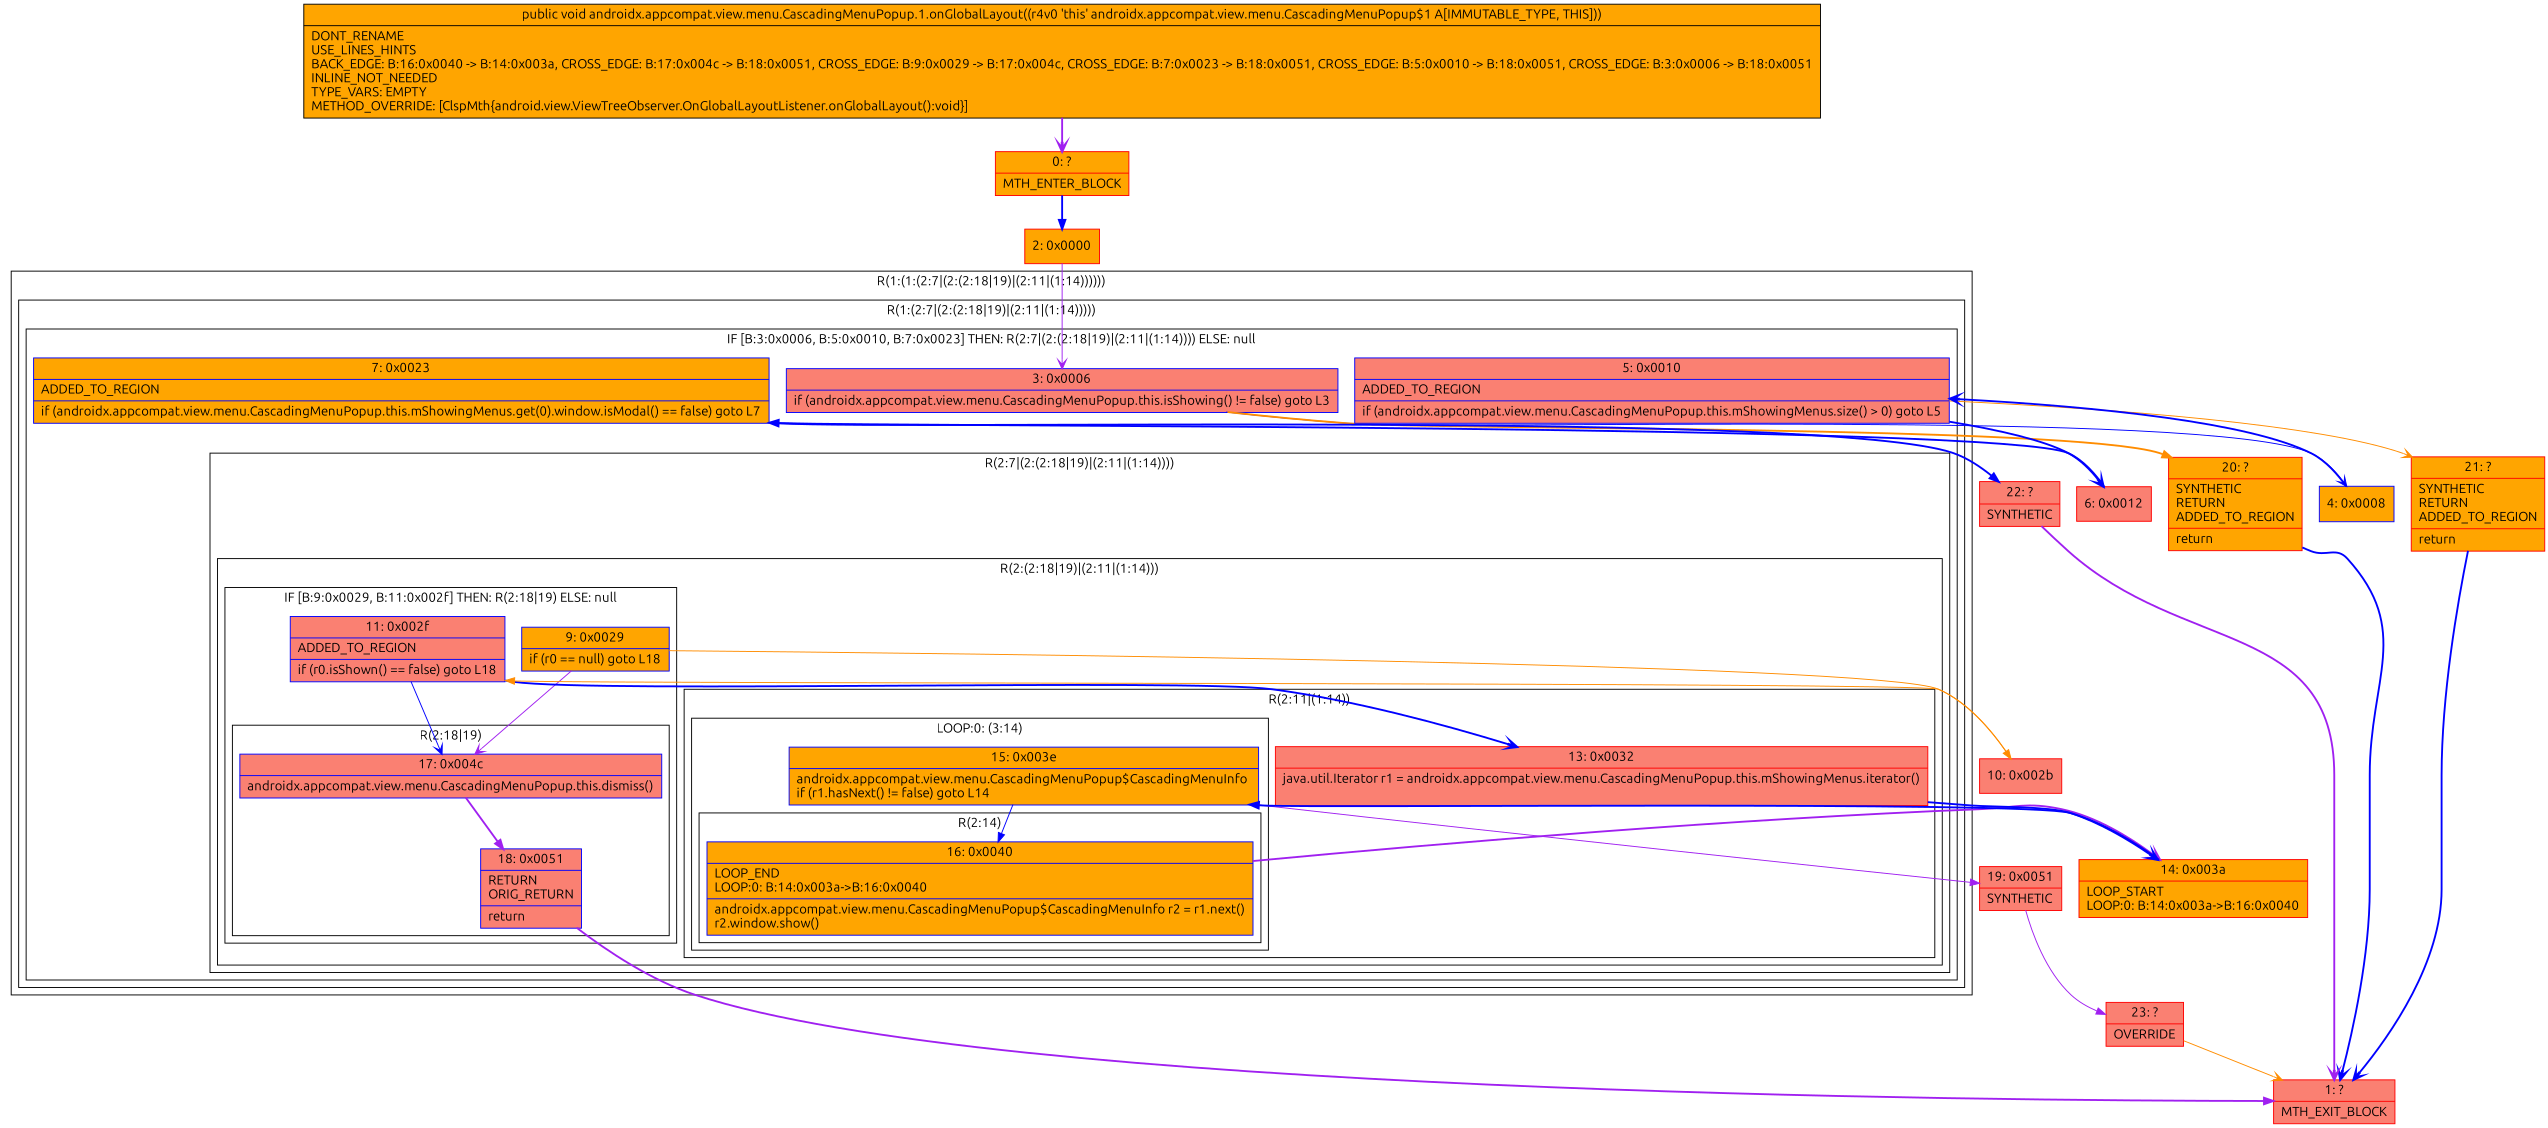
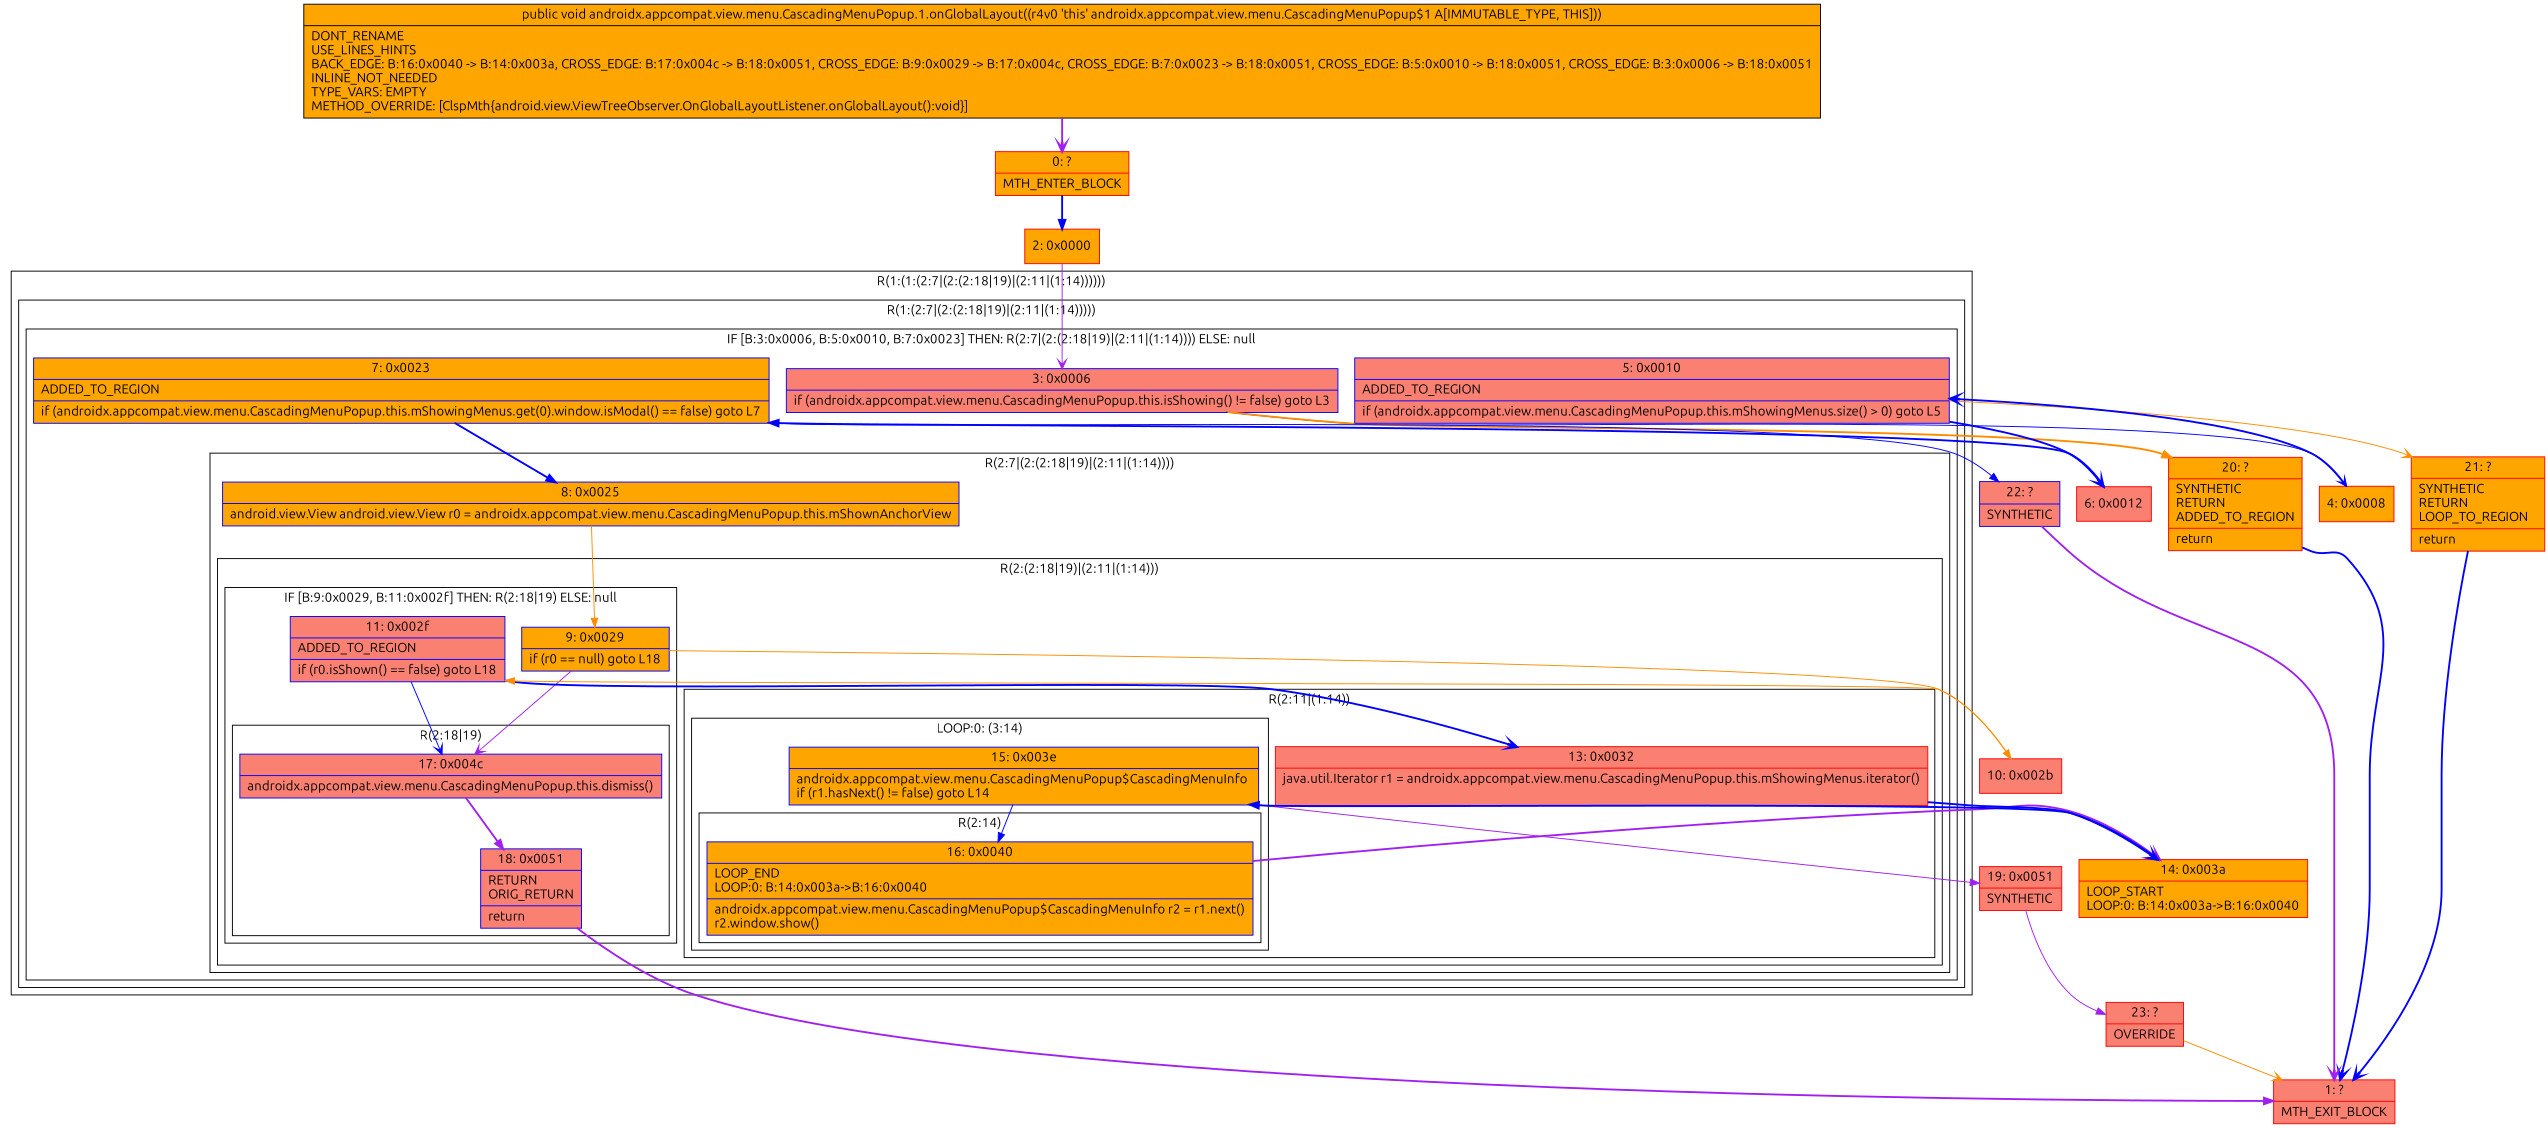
(1384, 425) -> (1384, 425)
none -> (591, 504)
(2020, 504) -> (2020, 504)
(2357, 504) -> (2357, 504)
(2478, 517) -> (2474, 517)
